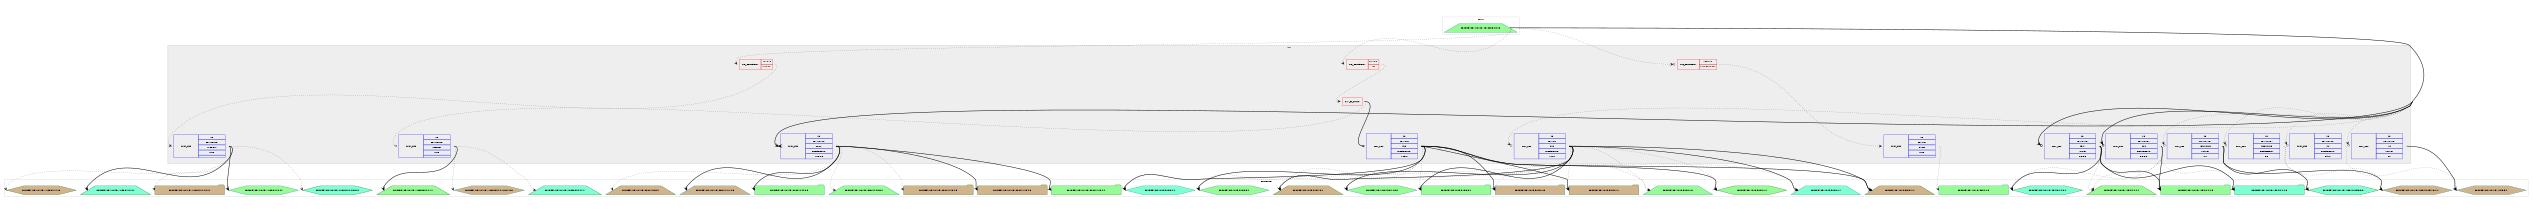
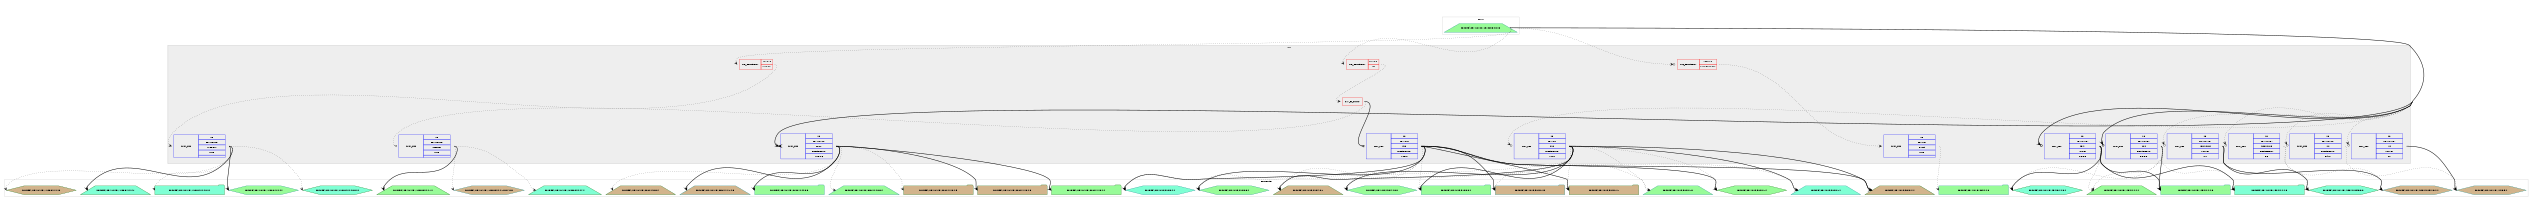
(190, 190) -> (190, 190)
